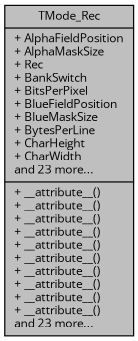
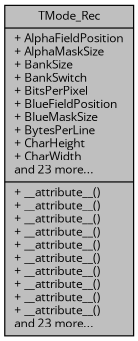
(29, 65) -> (44, 65)
